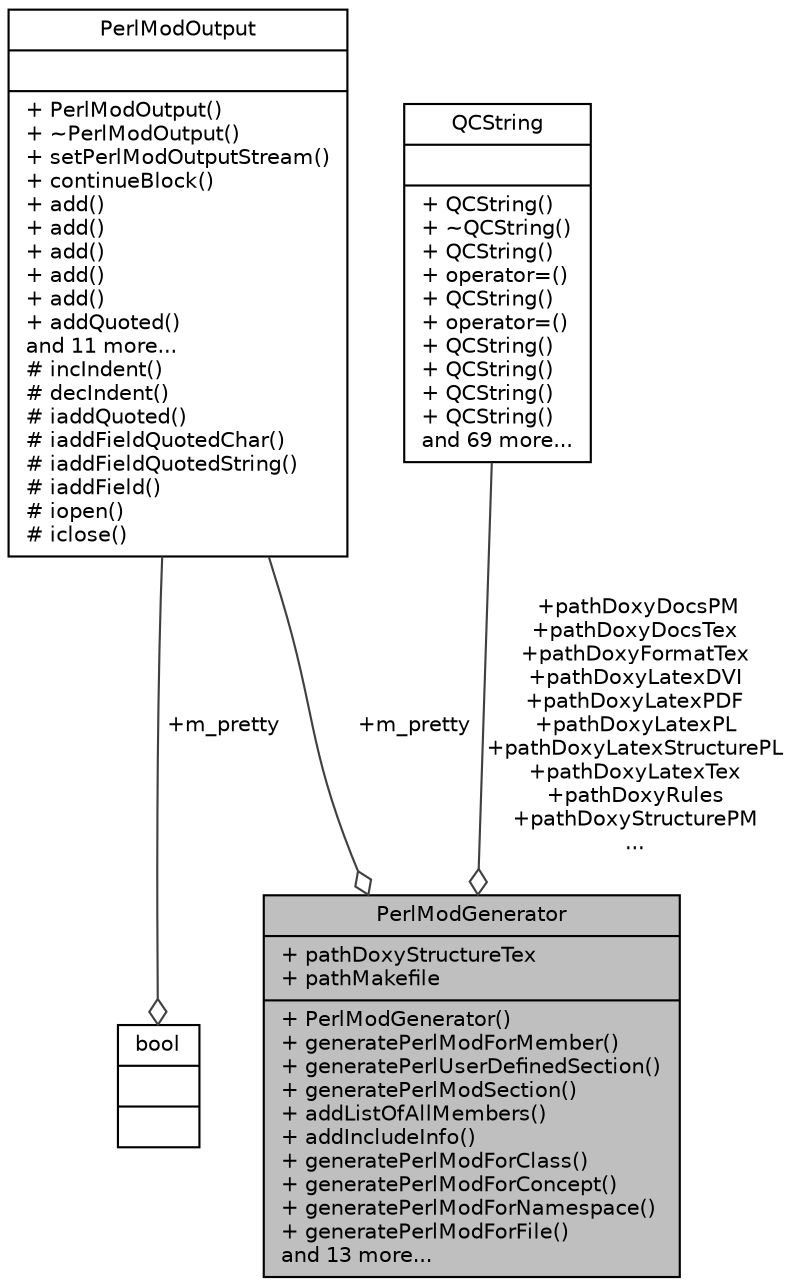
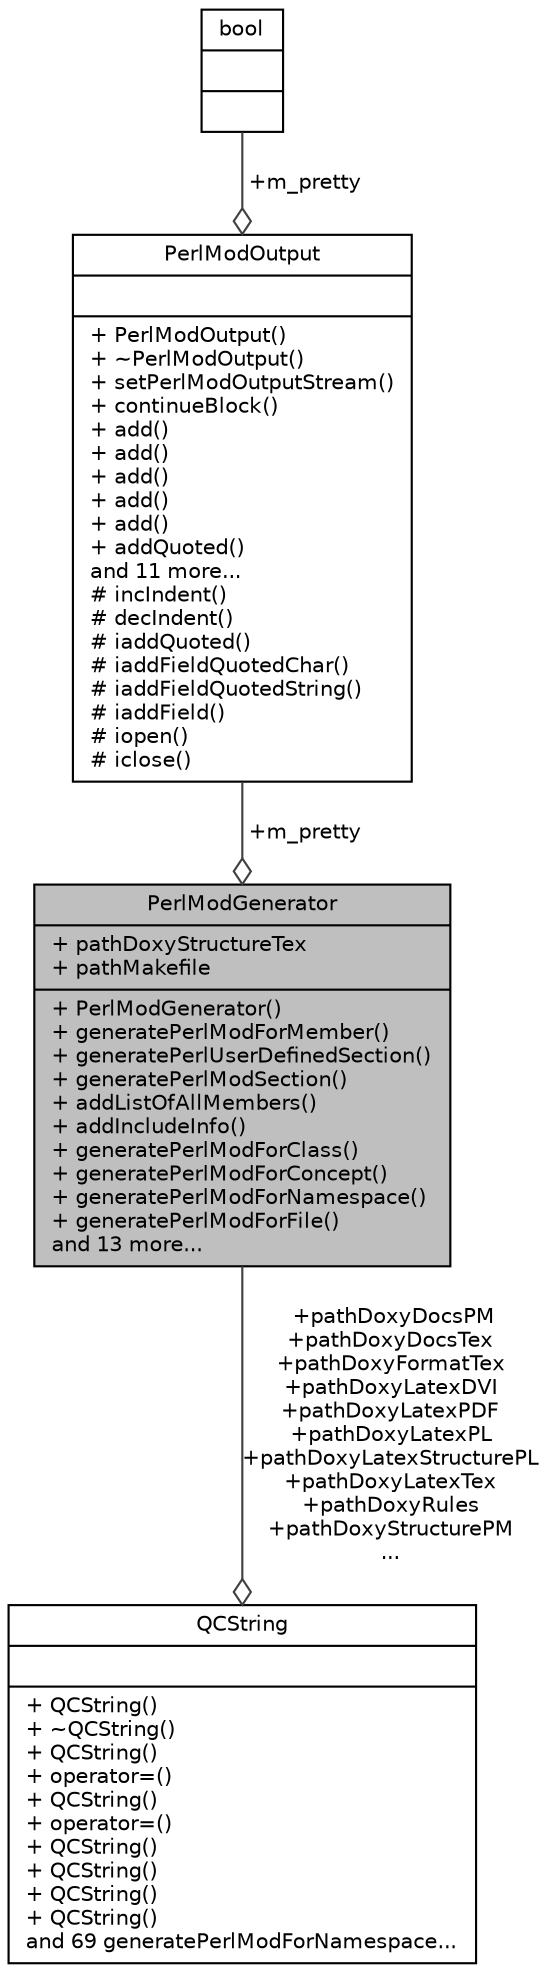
(498, 441) -> (242, 1942)
(485, 666) -> (242, 1423)
(158, 777) -> (242, 170)
